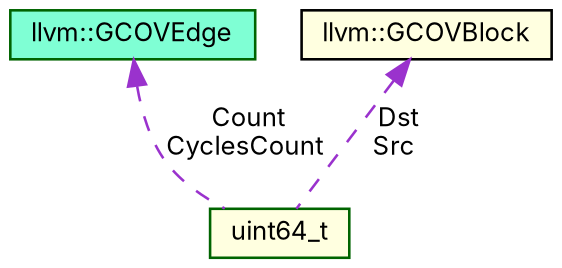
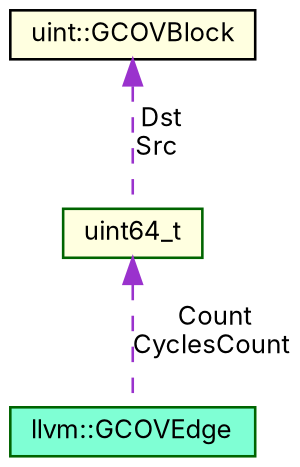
(427, 35) -> (133, 35)
(164, 159) -> (133, 346)
